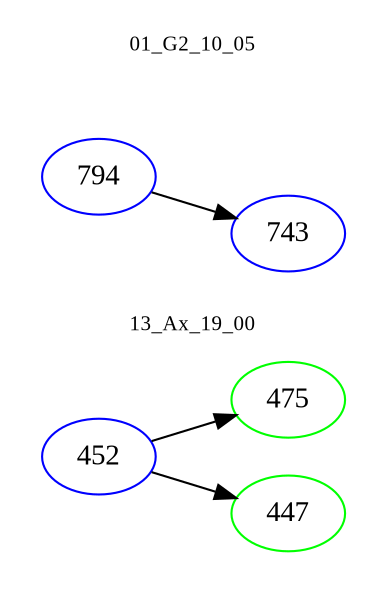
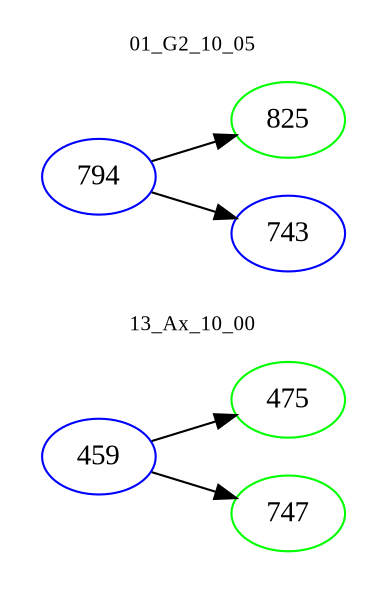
none -> (288, 120)
(194, 325) -> (194, 325)
(99, 457) -> (99, 457)
(288, 513) -> (288, 513)
